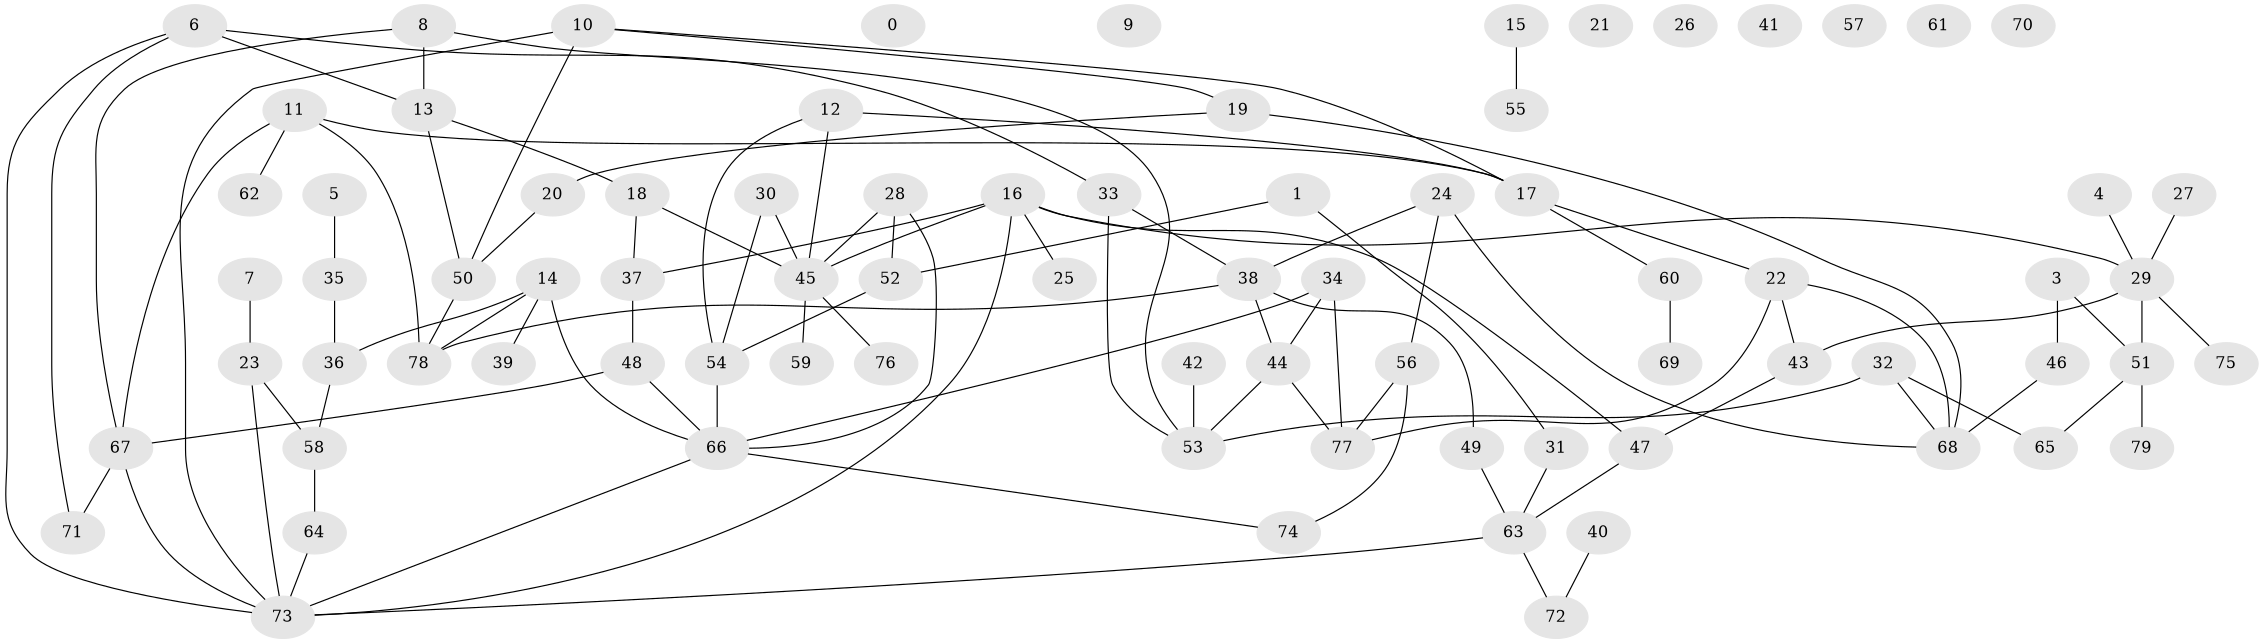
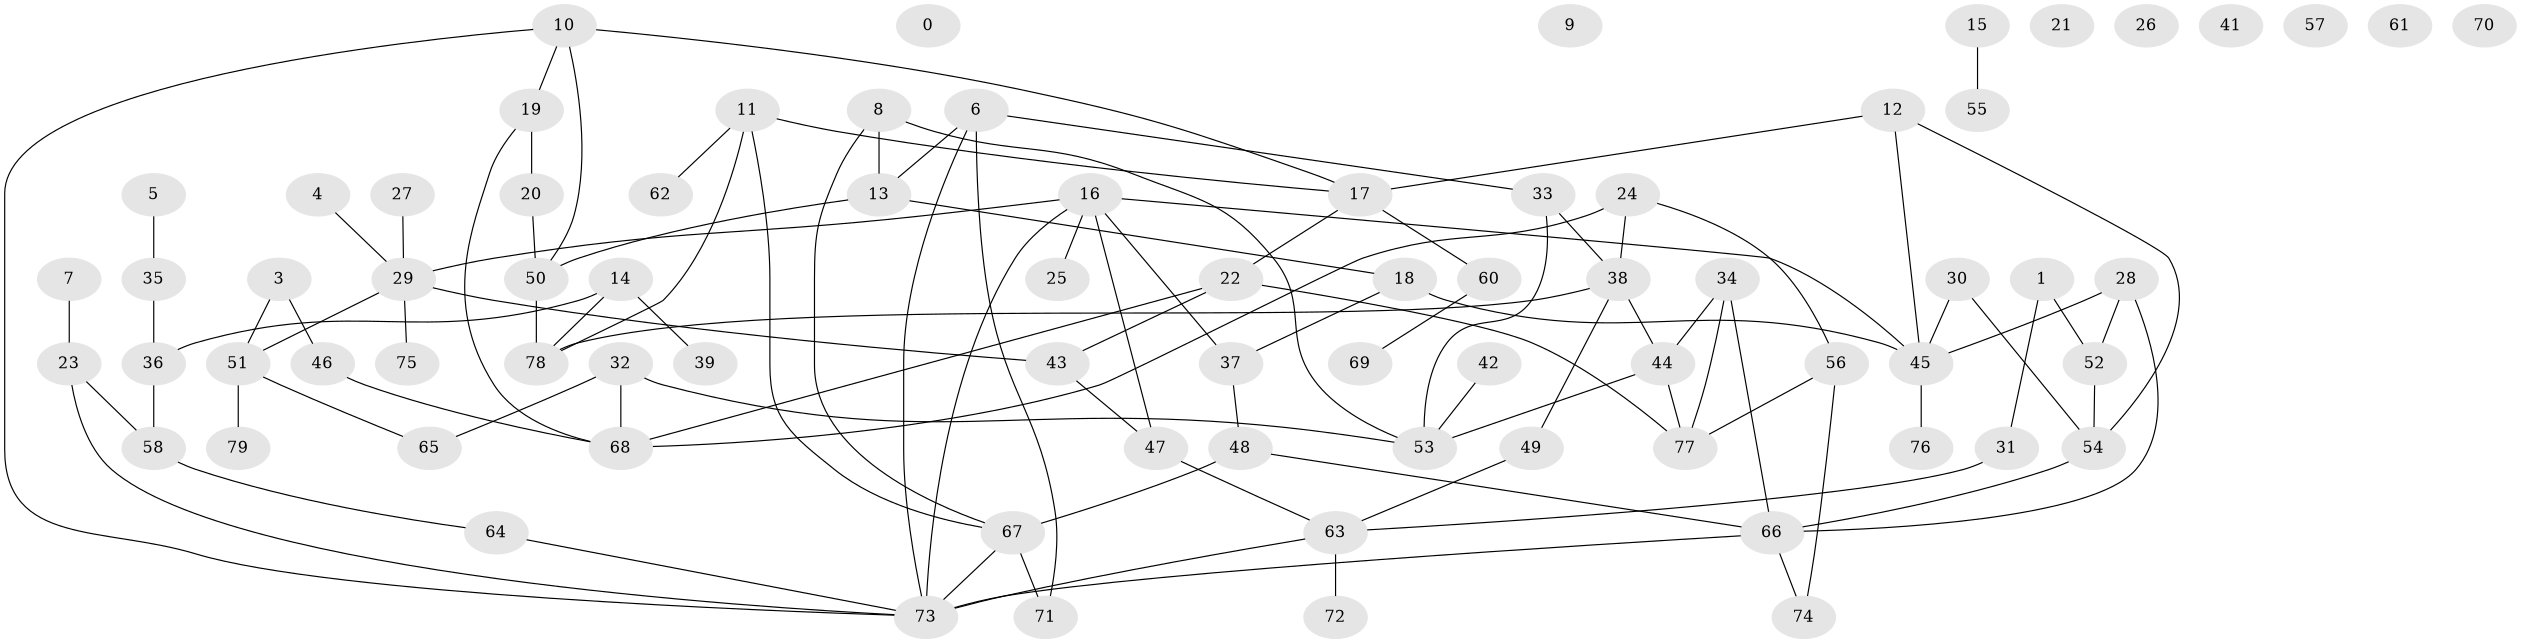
(802, 364) -> none
(597, 391) -> none
(1599, 533) -> none
